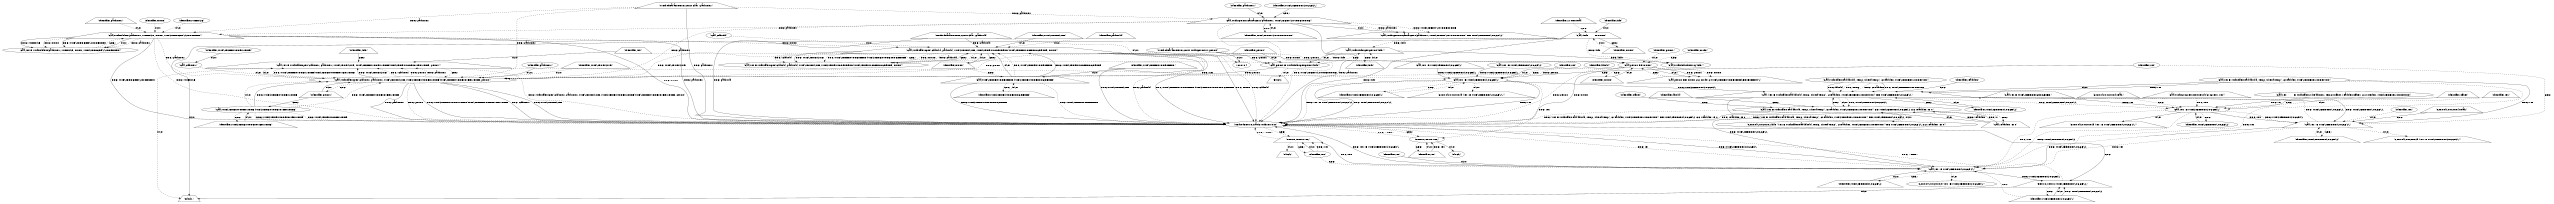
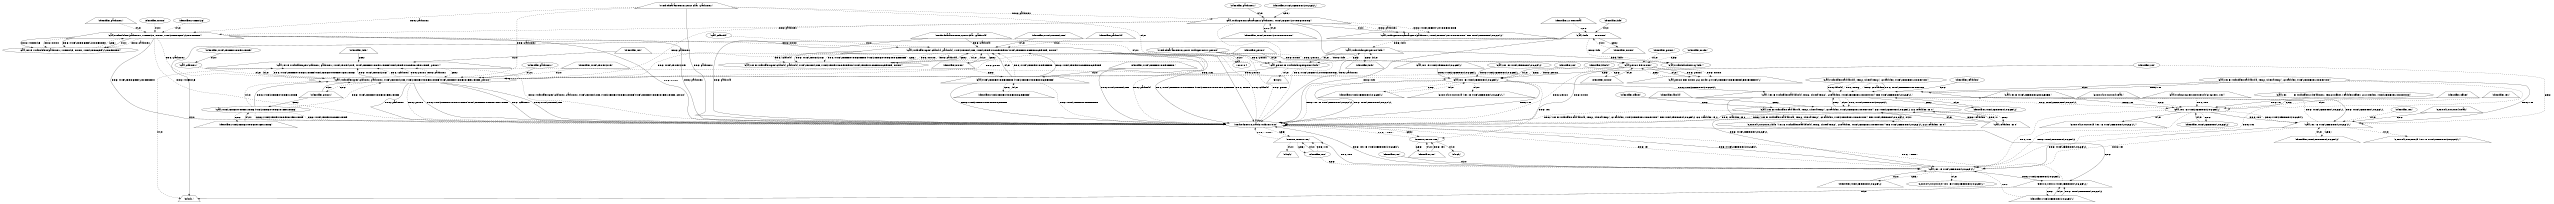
none -> (994, 18)
none -> (1260, 77)
